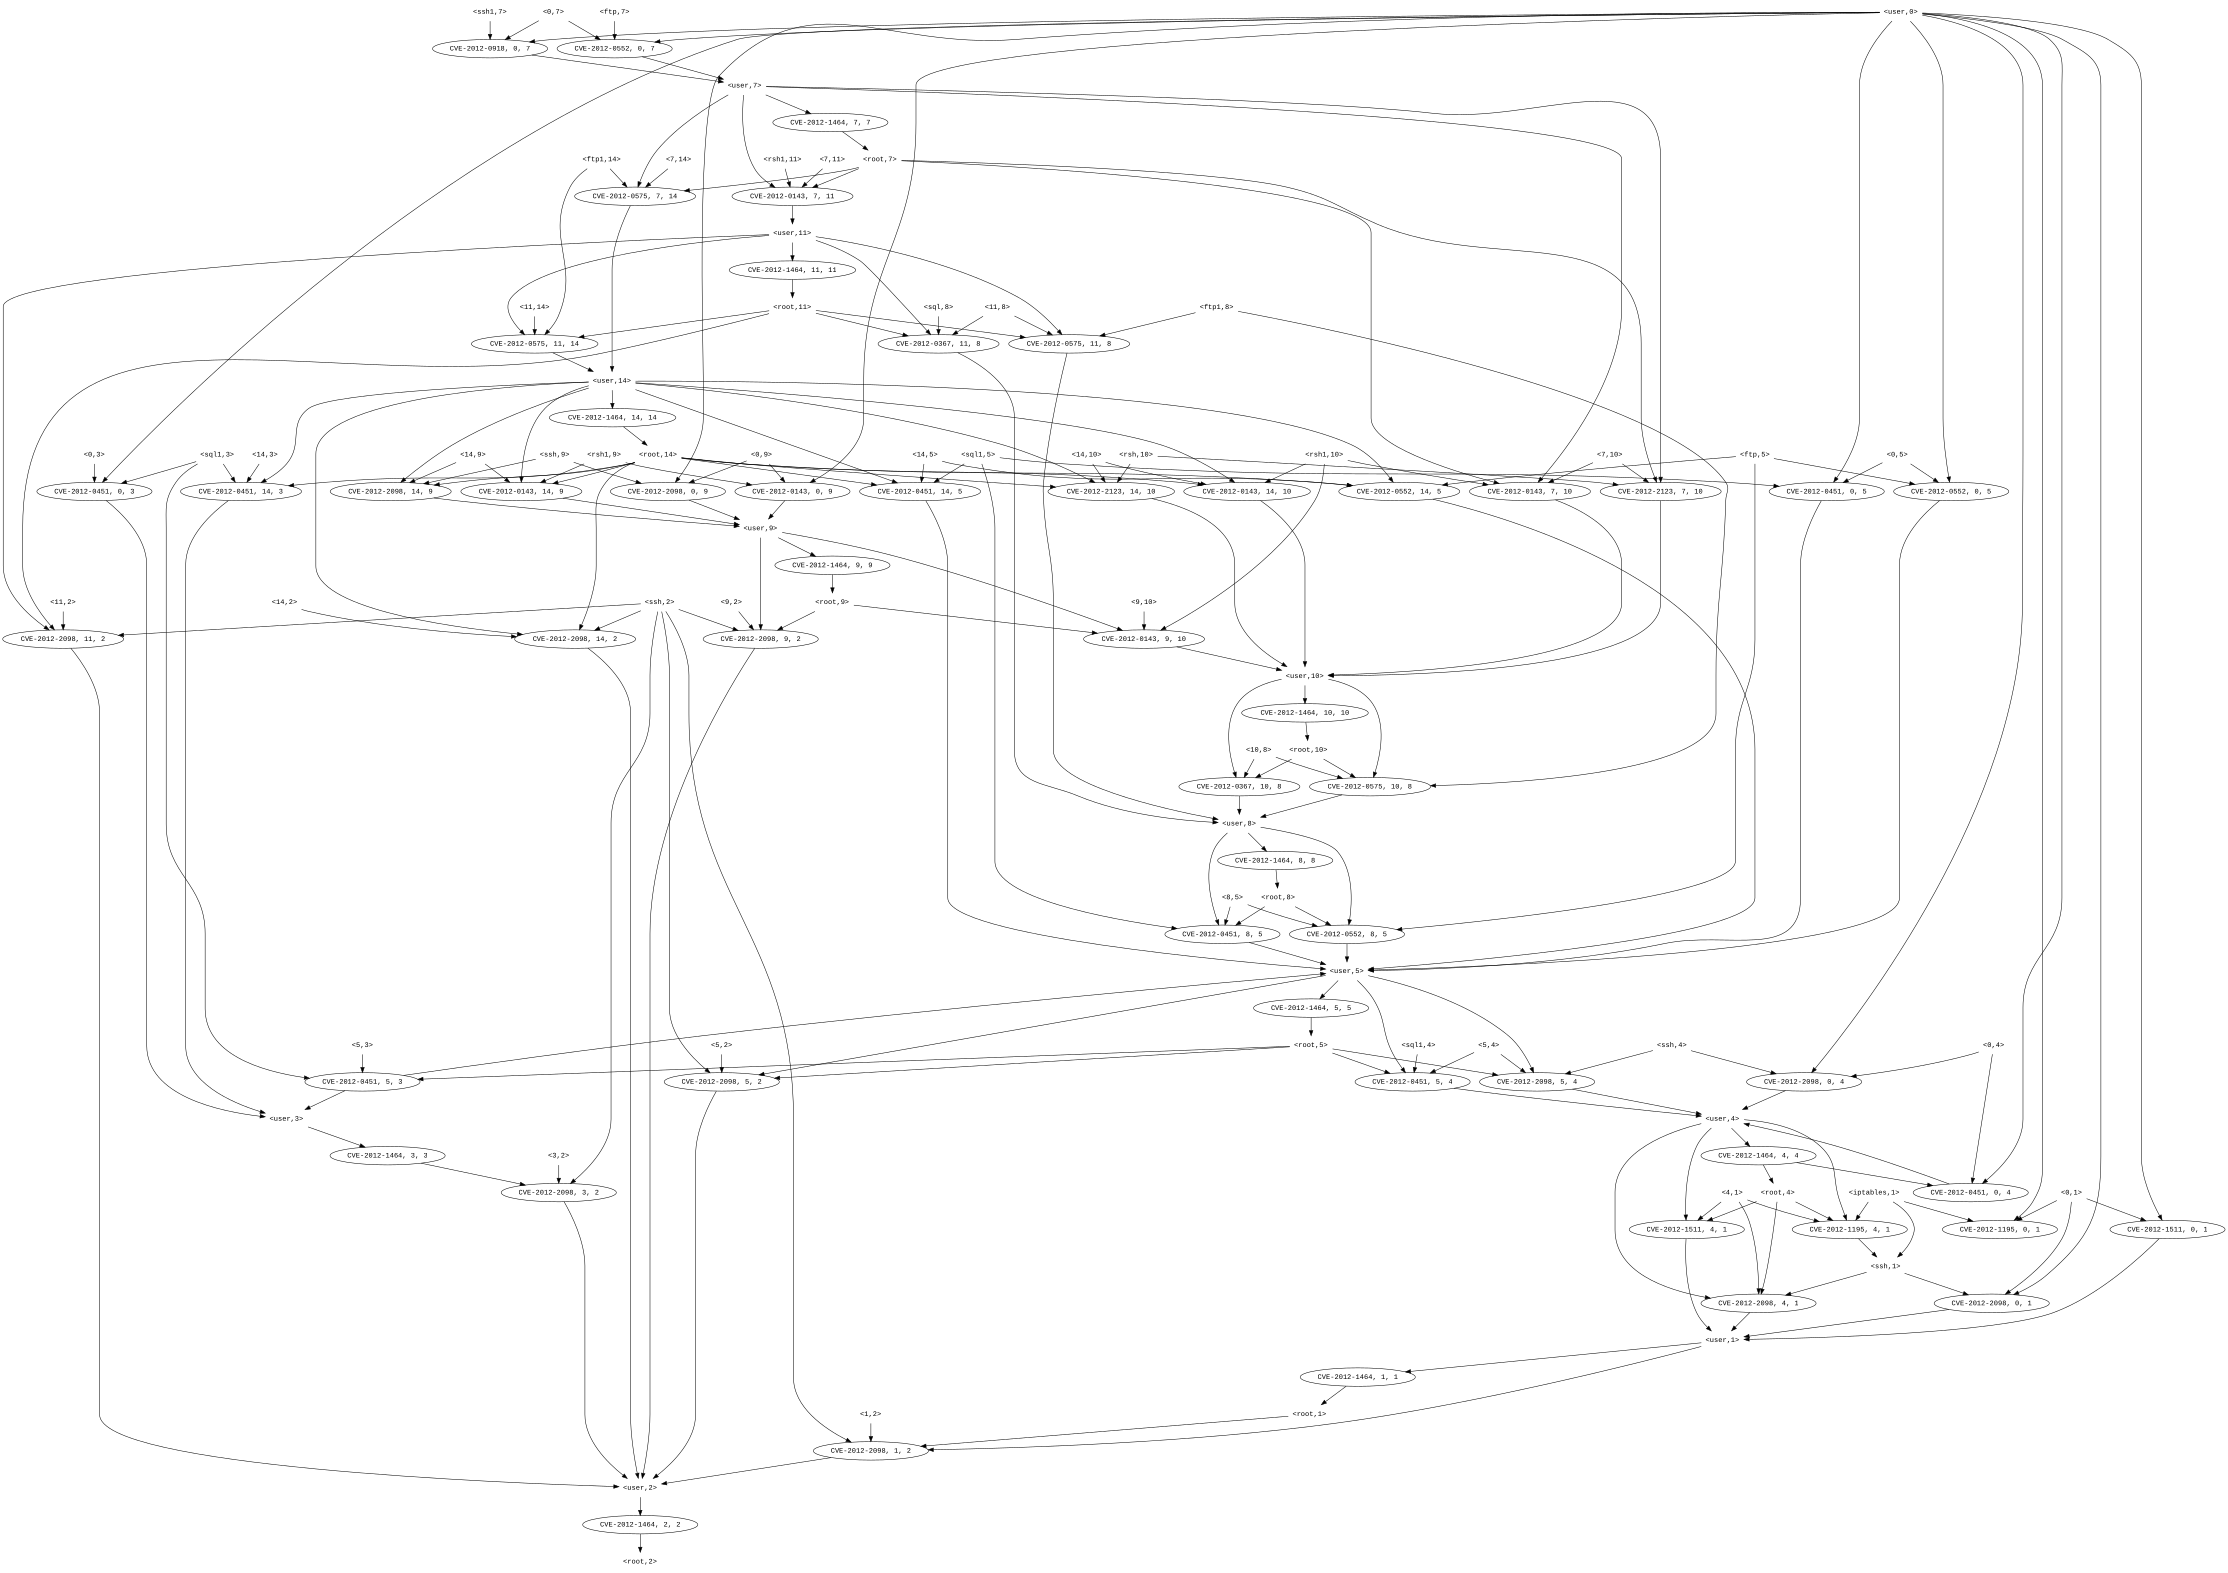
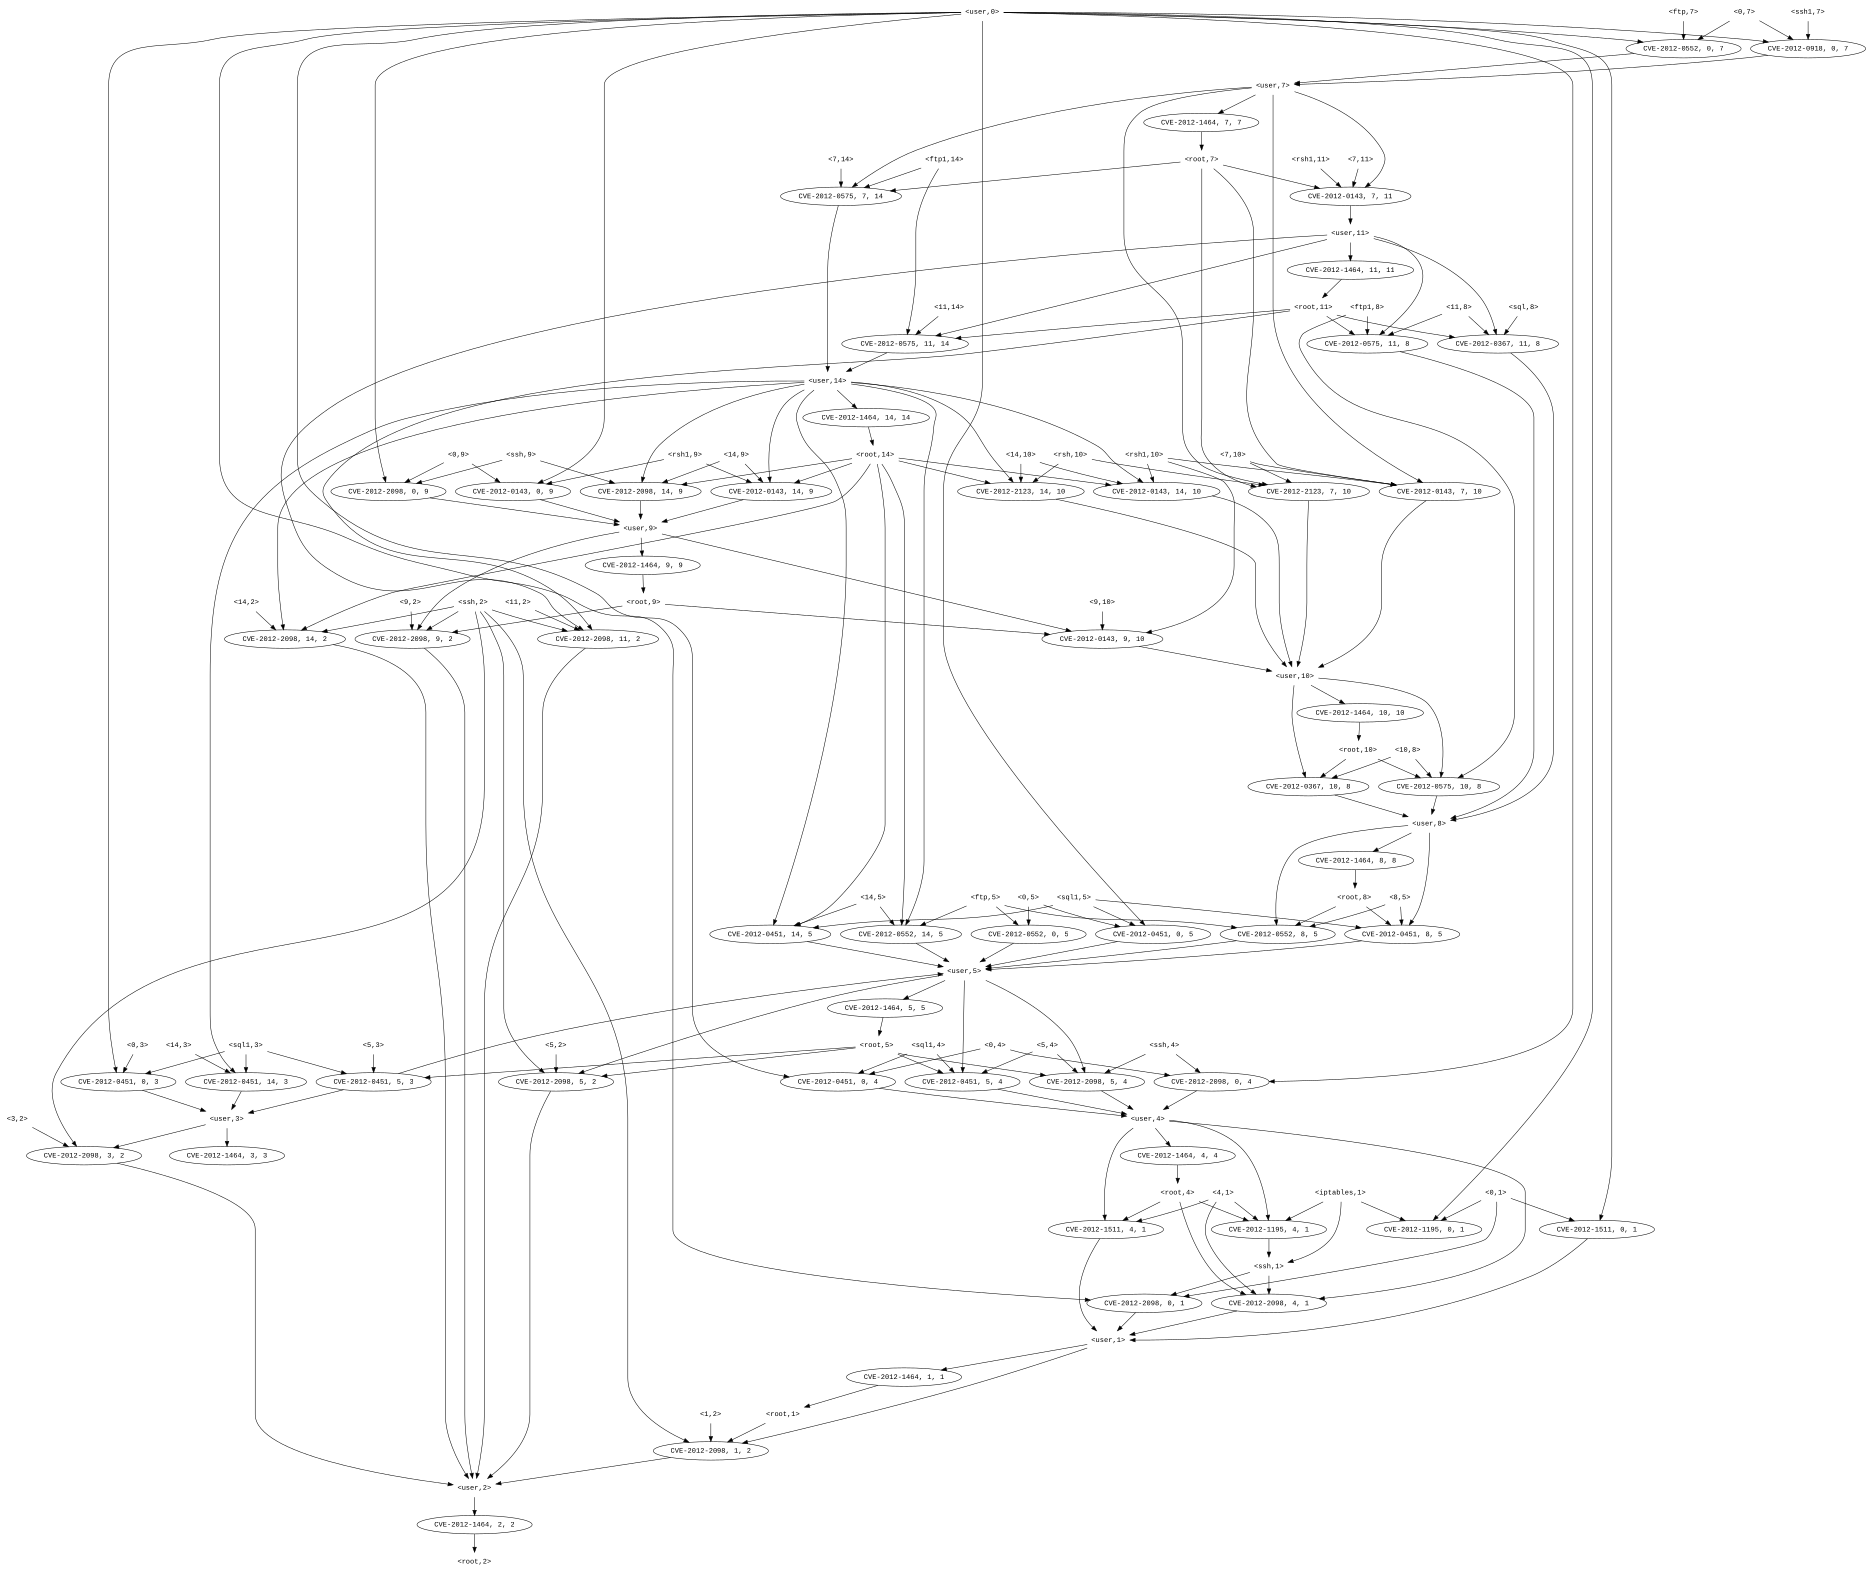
(1943, 244) -> none
(465, 478) -> none
(471, 1174) -> (162, 1136)
(1862, 1174) -> (885, 1063)
